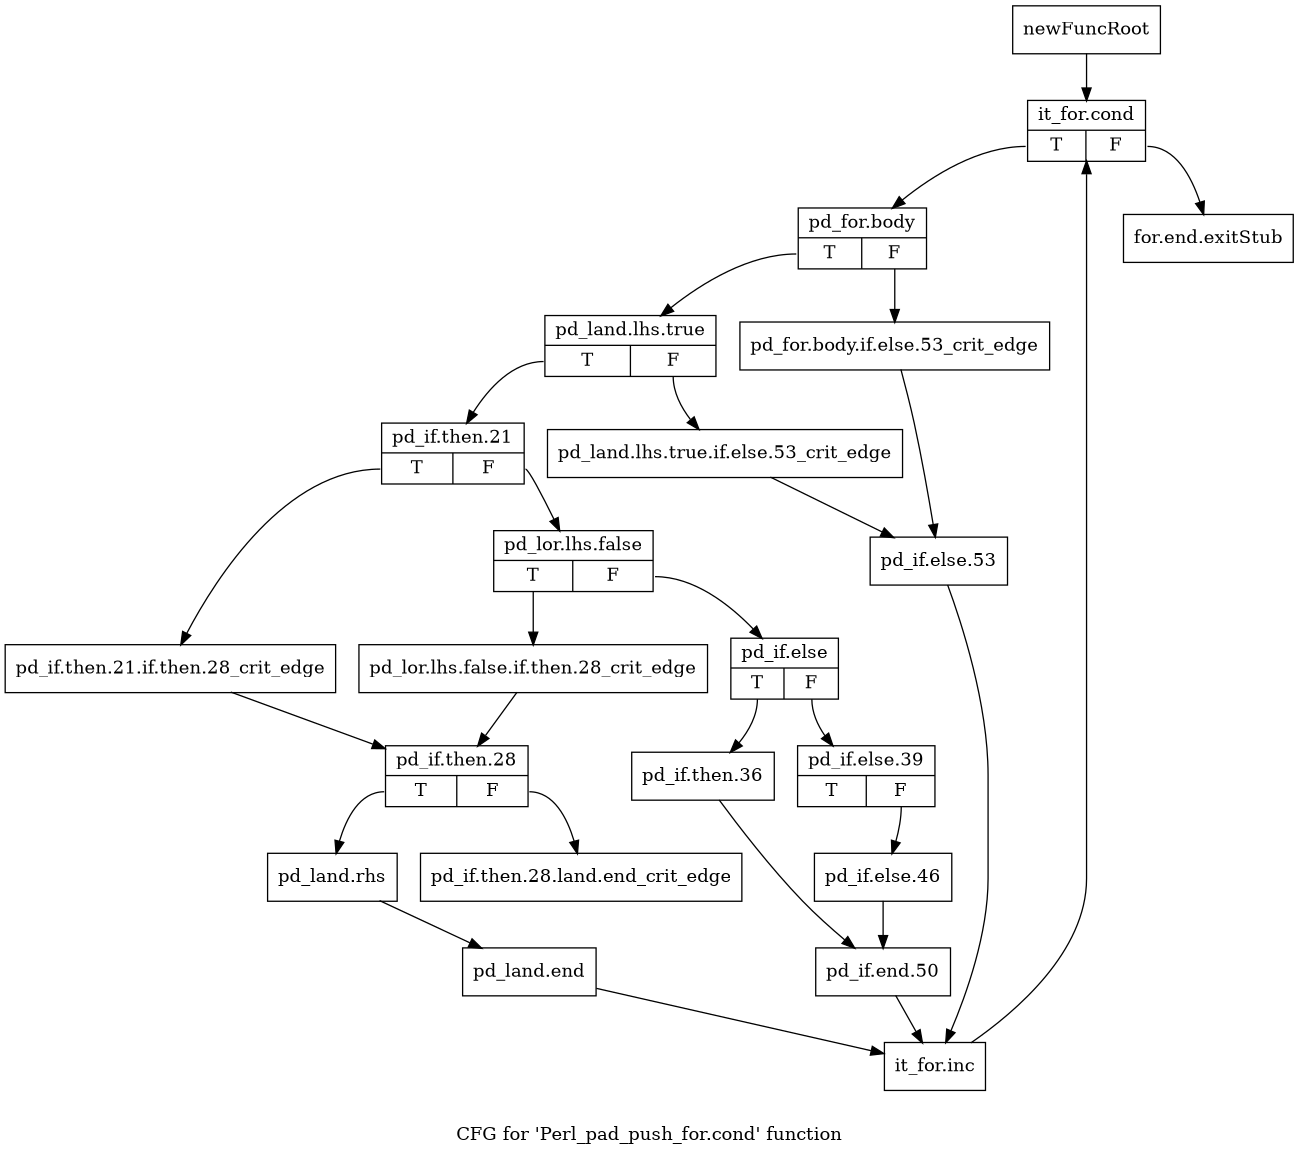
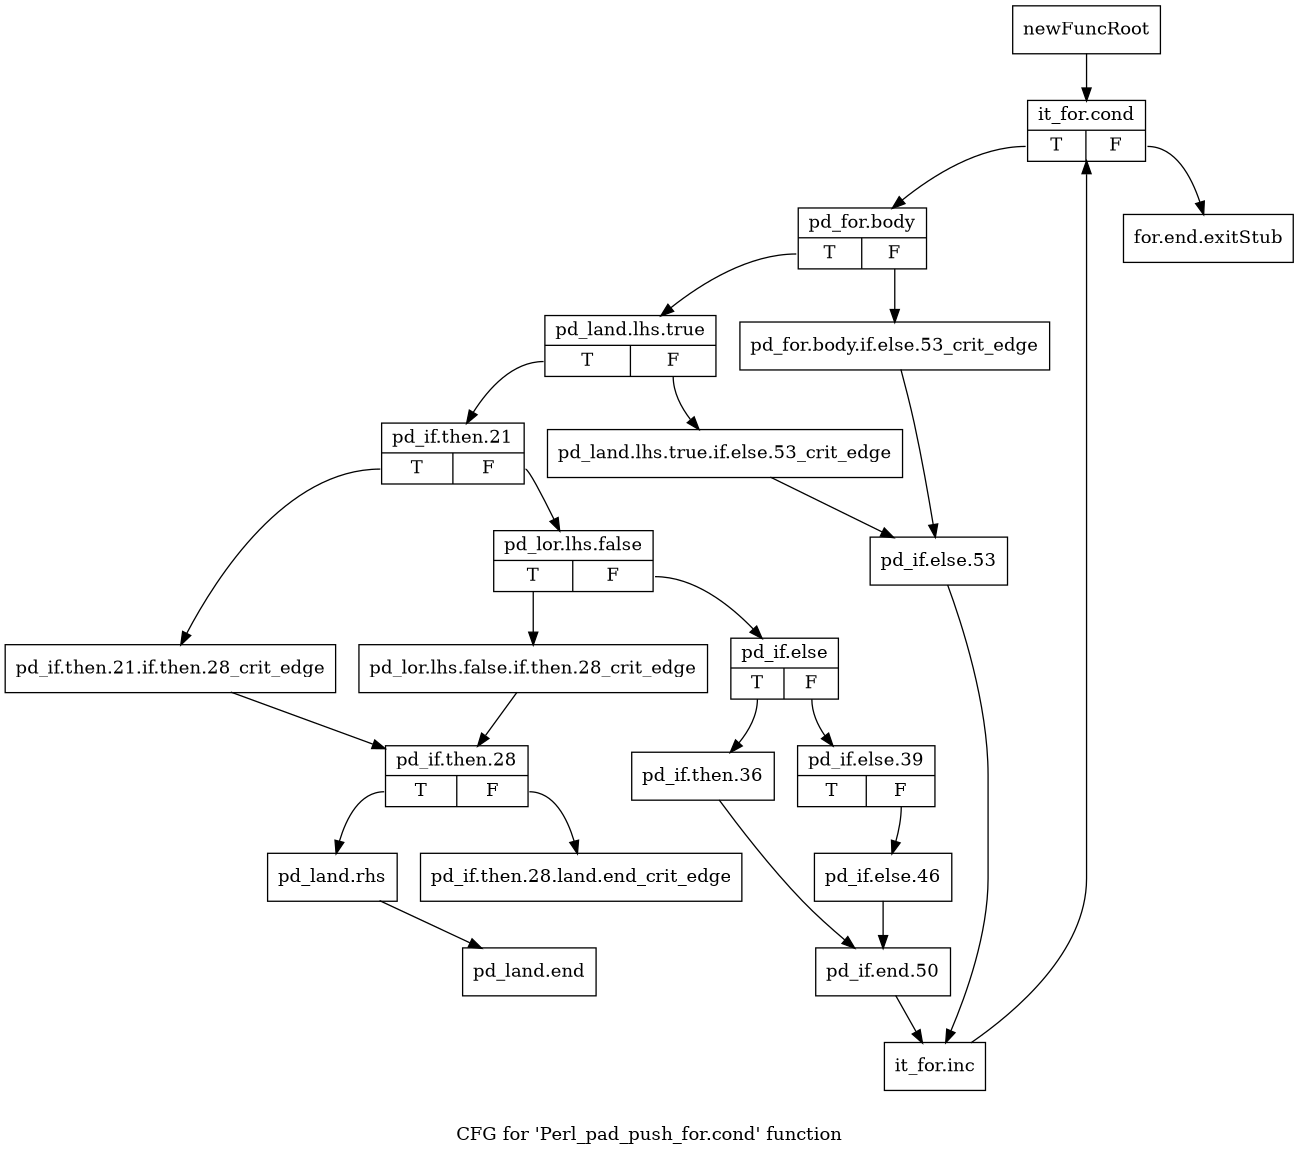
(734, 1020) -> none
